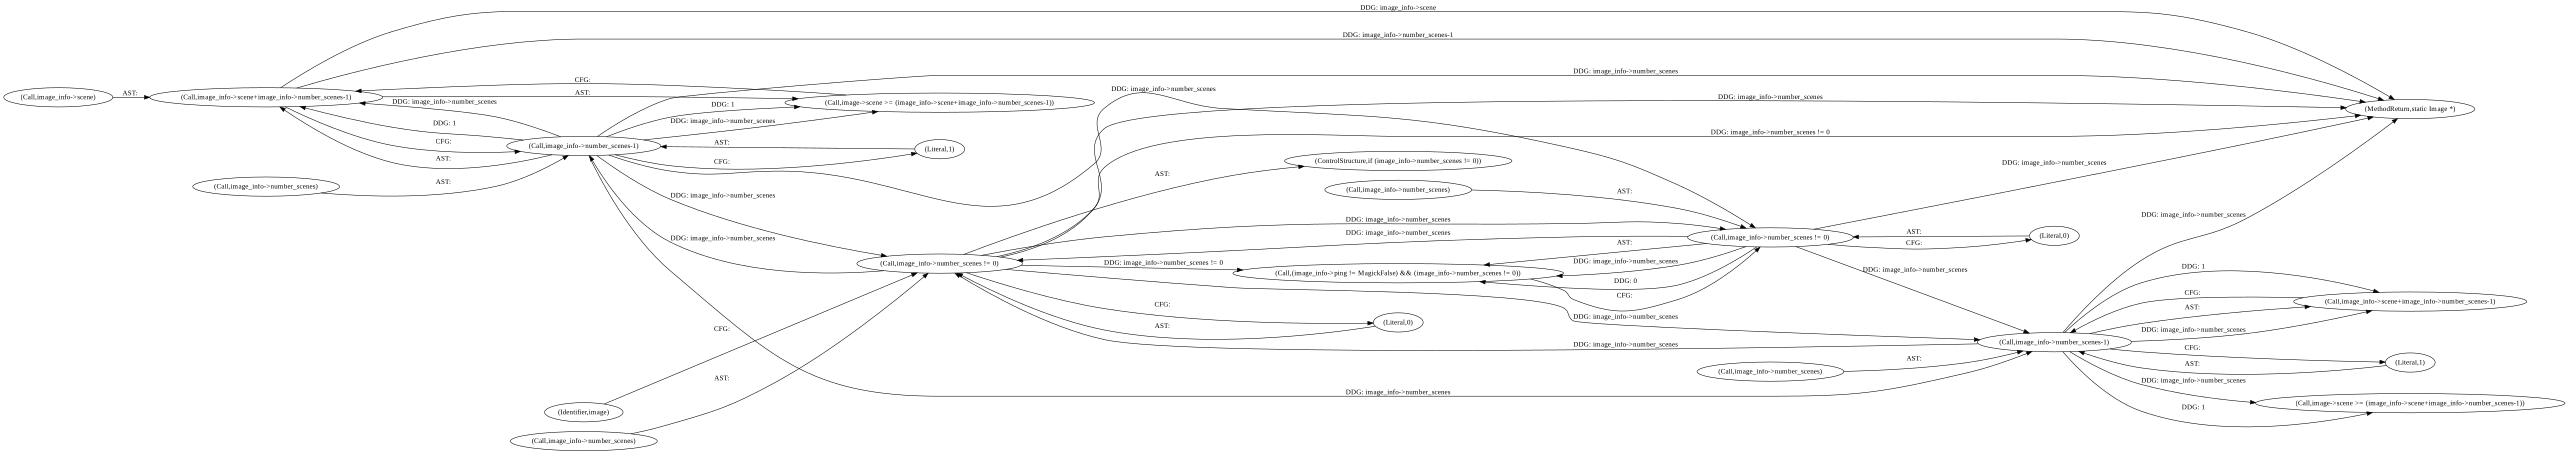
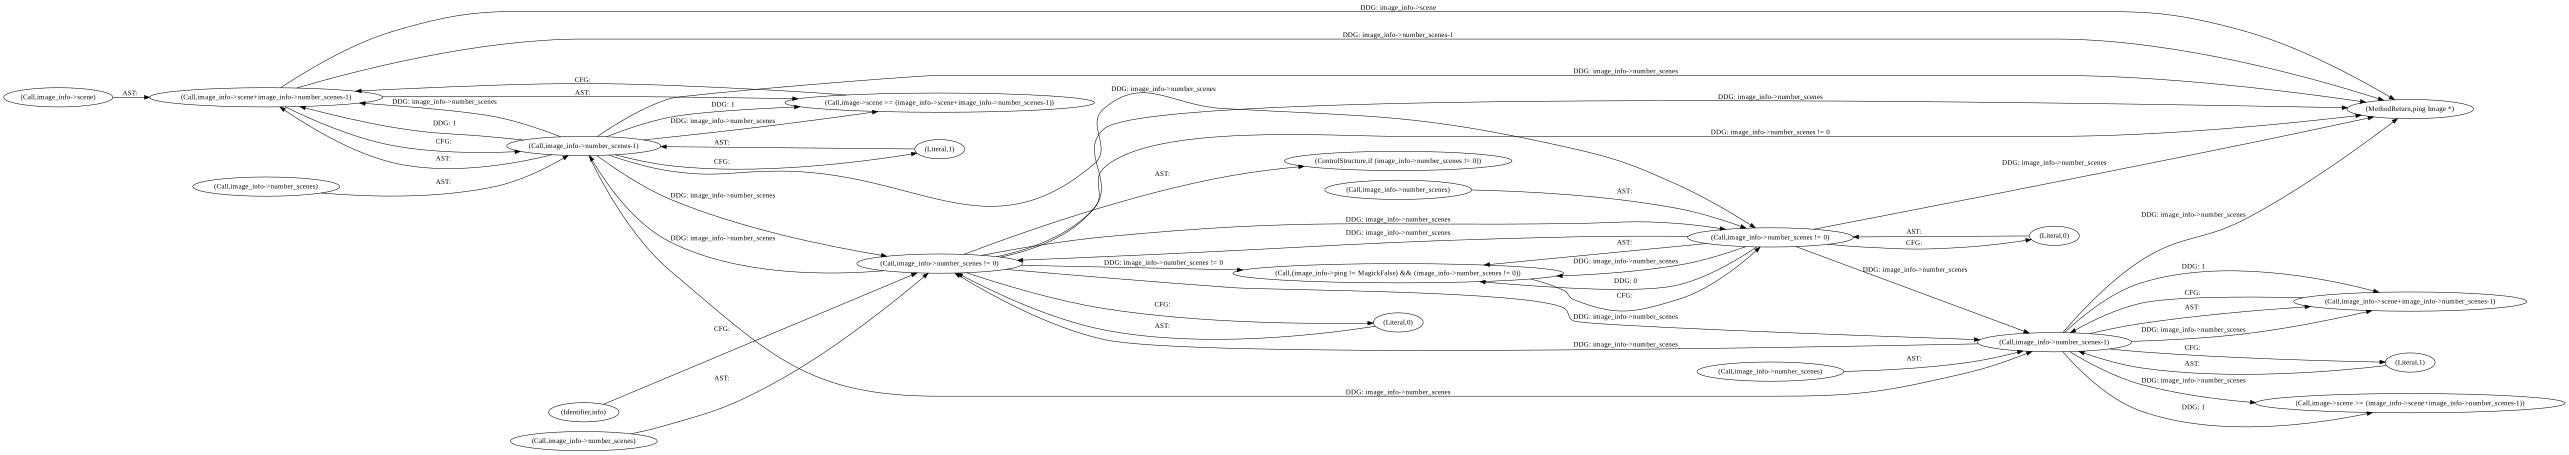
(2410, 109) -> (2410, 109)
(584, 412) -> (584, 412)
